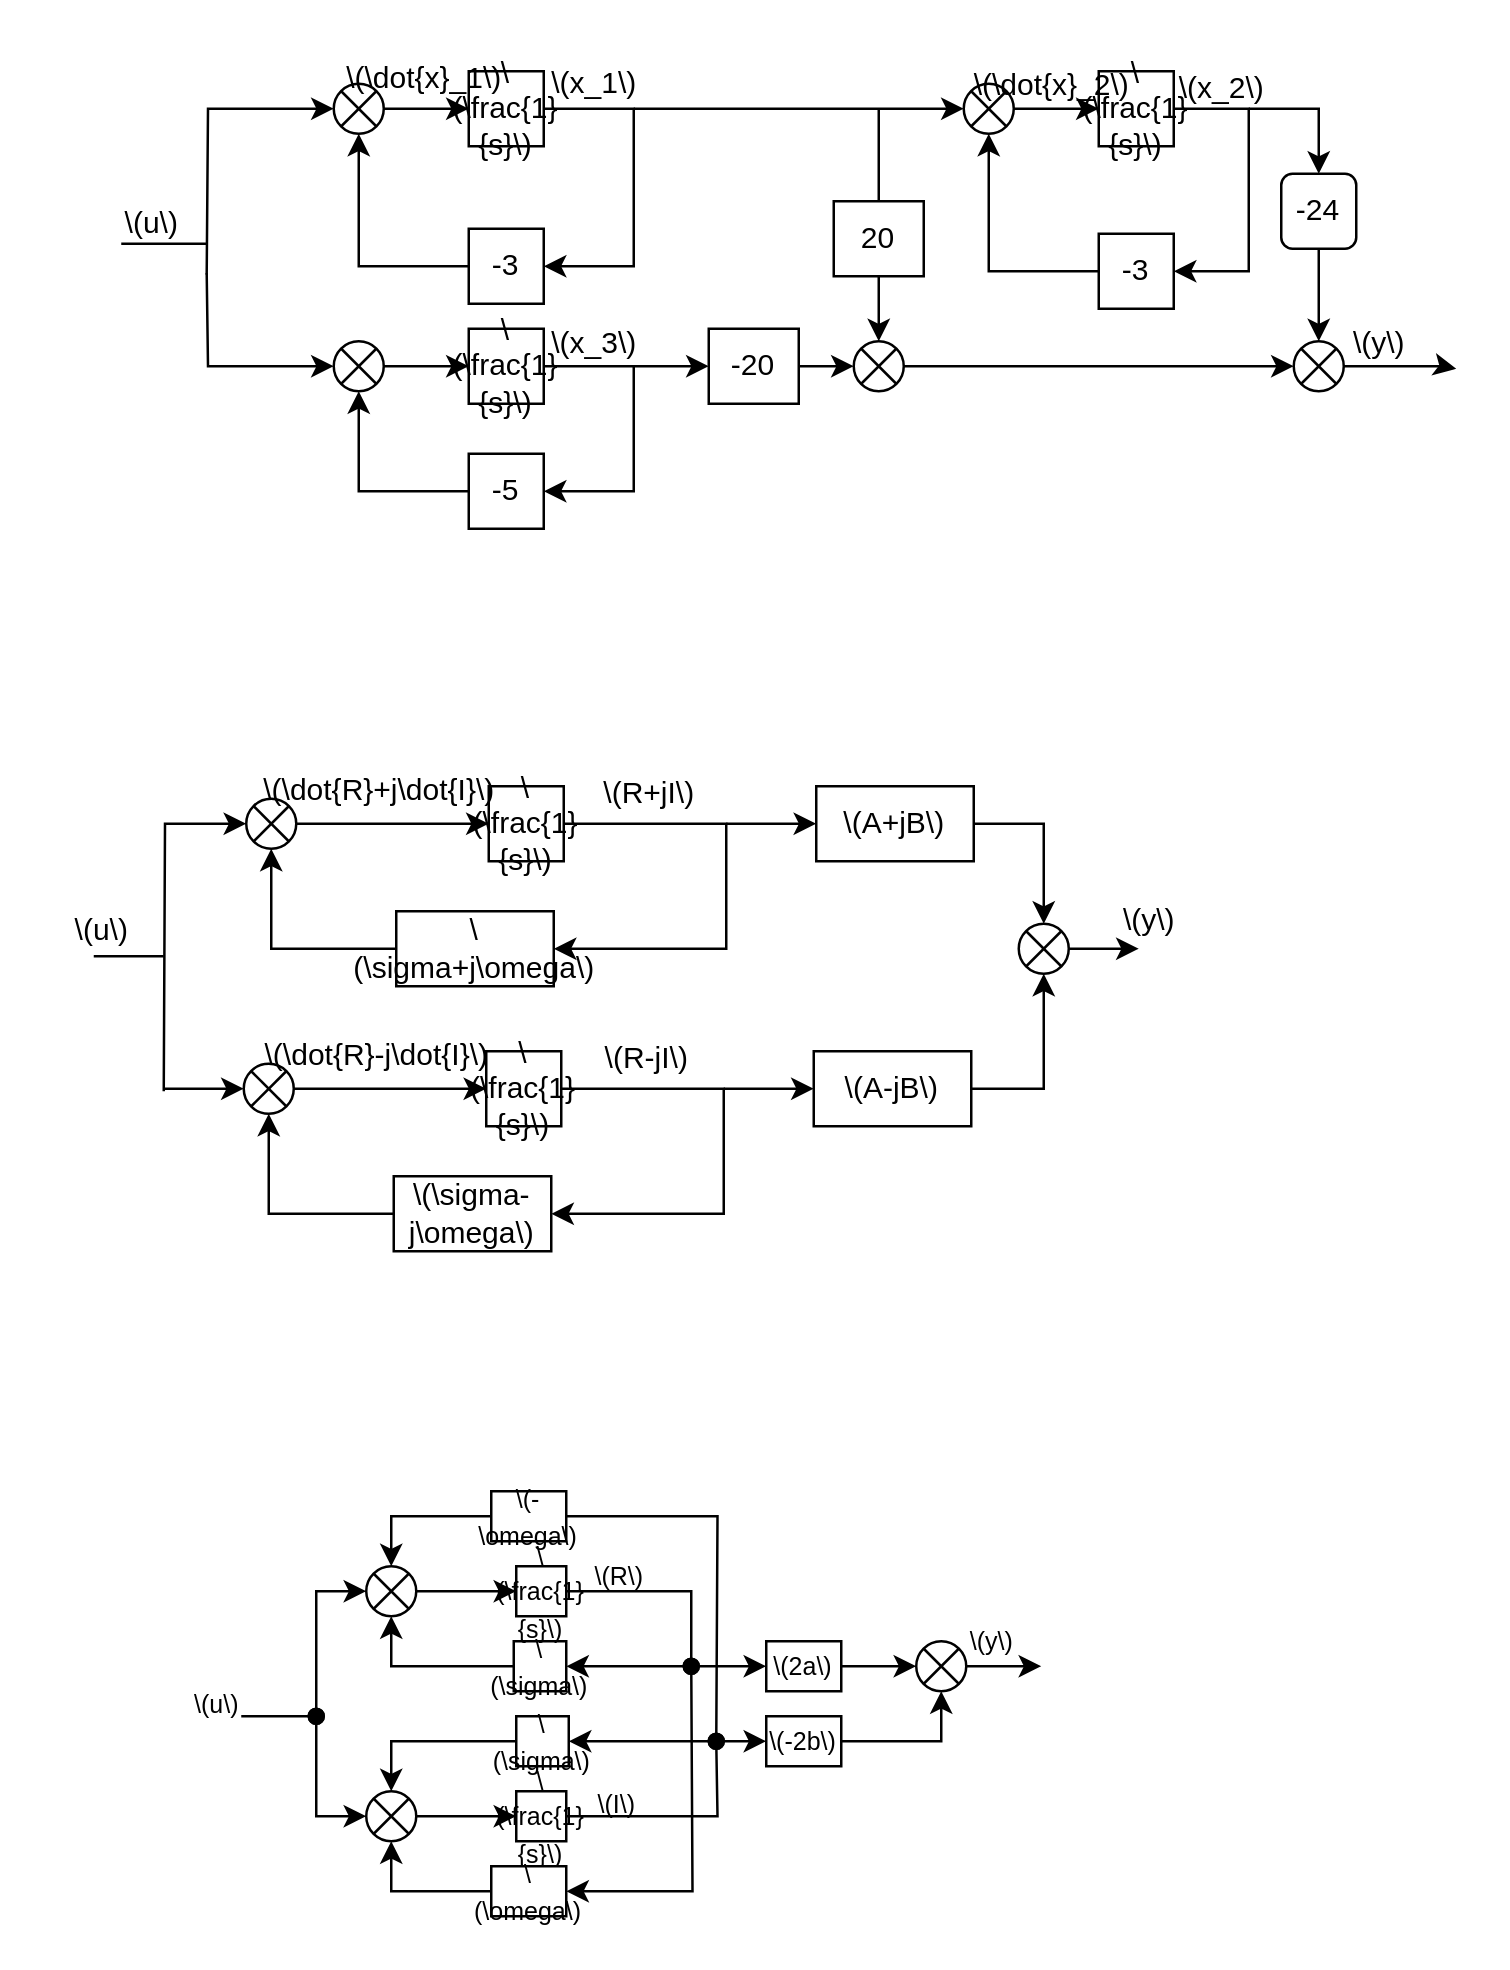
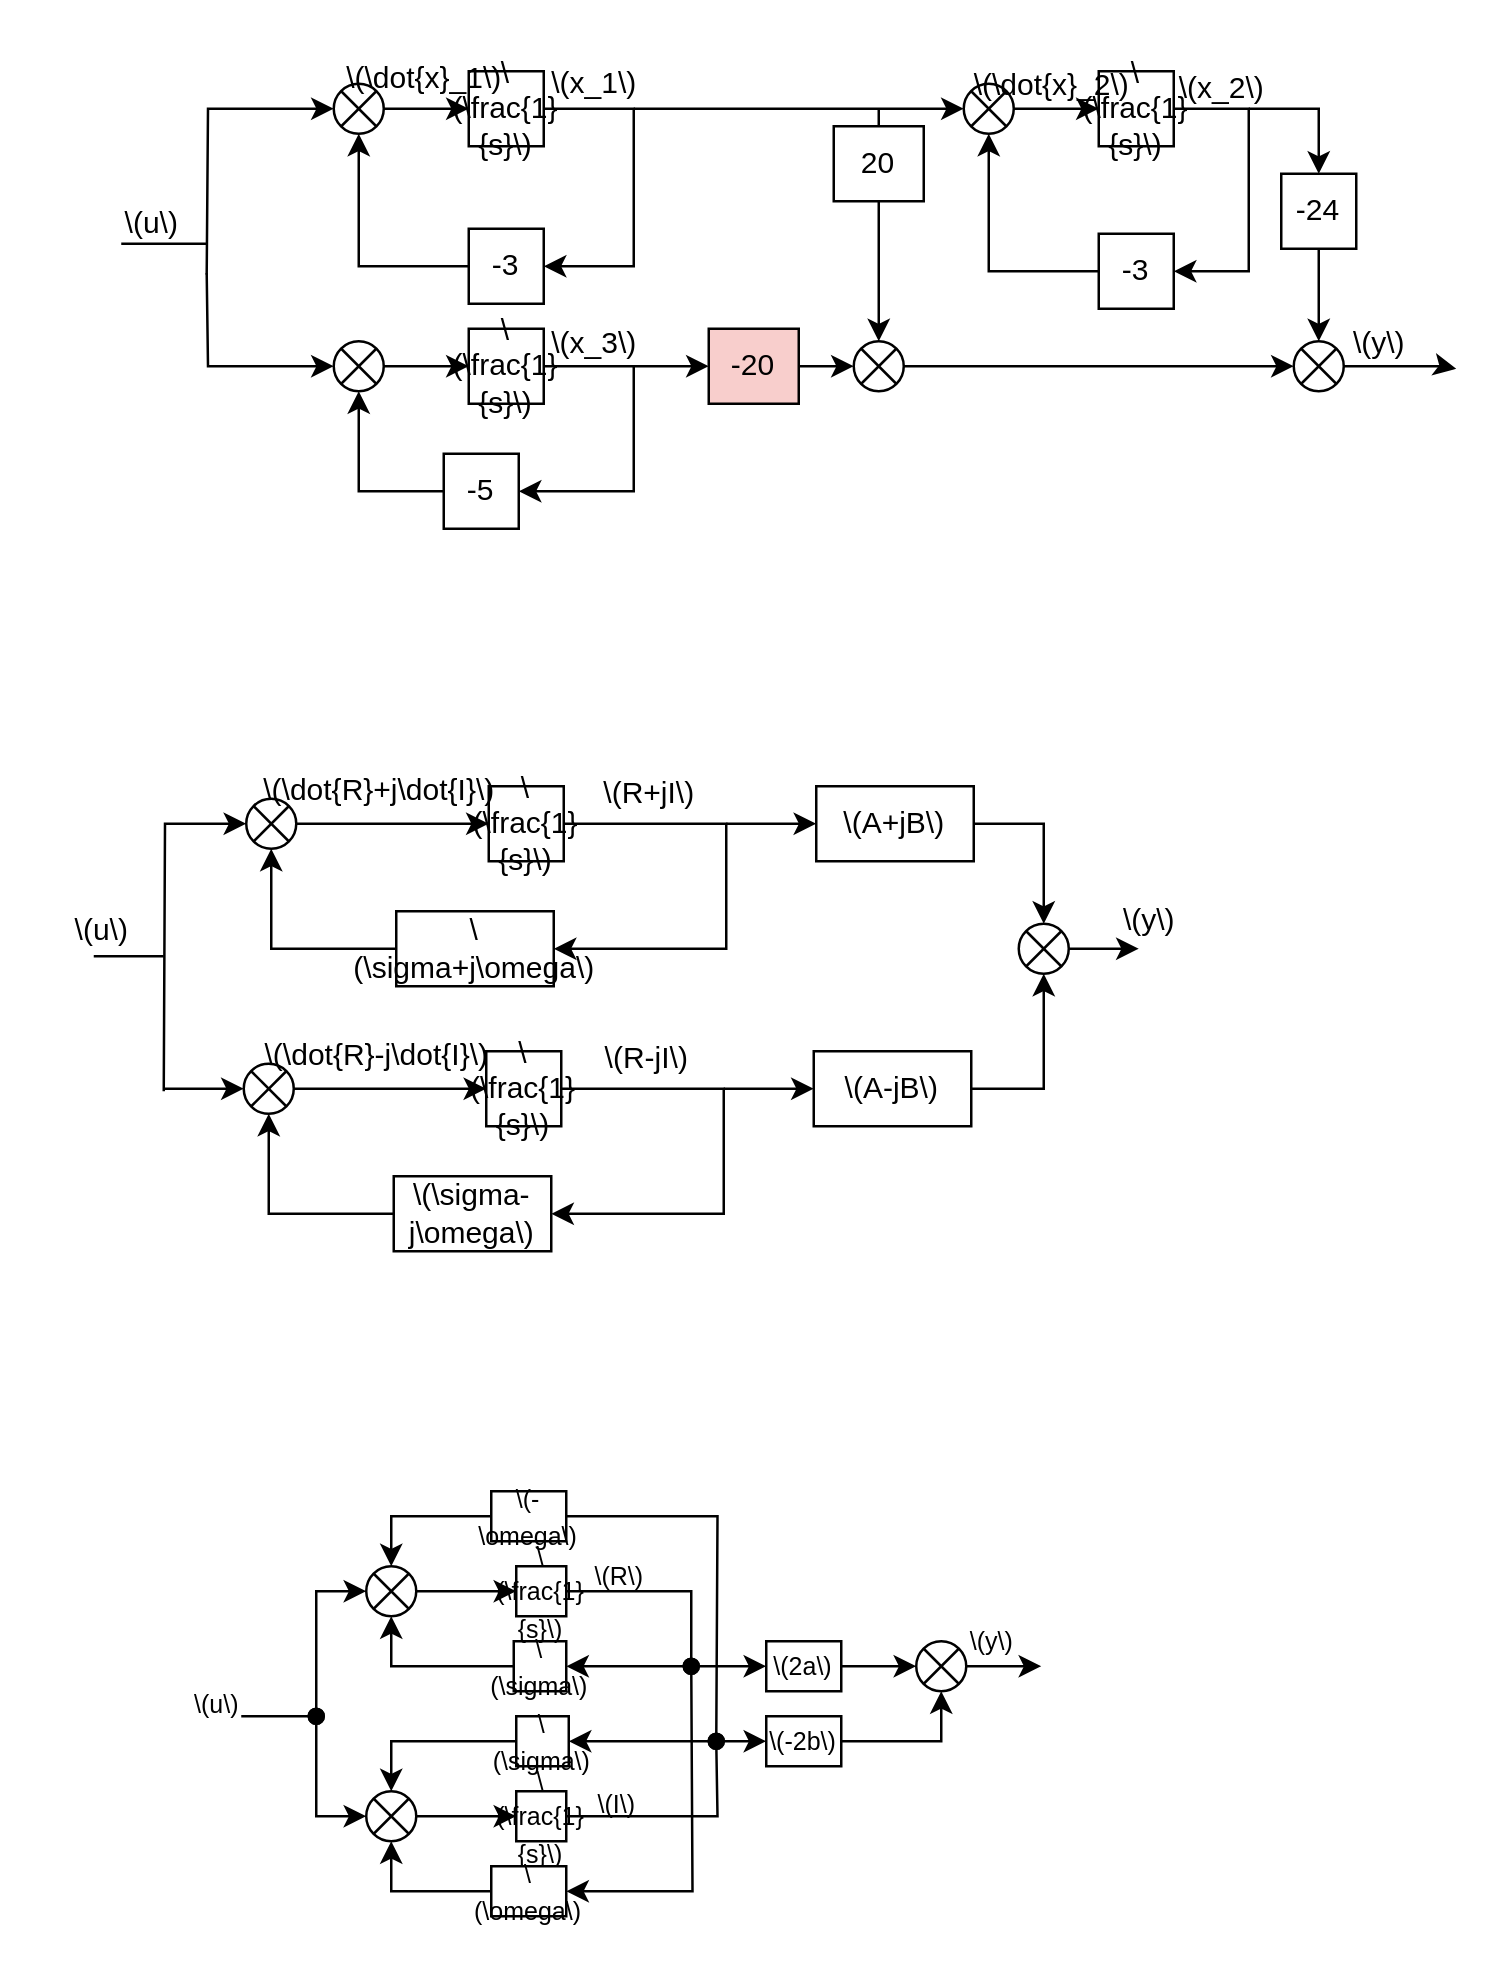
(1319, 211) -> (1319, 211)
(879, 239) -> (879, 164)
(754, 366) -> (754, 366)
(506, 491) -> (481, 491)
